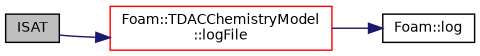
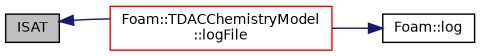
(77, 36) -> (92, 19)
